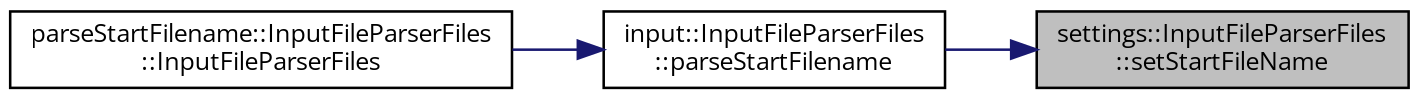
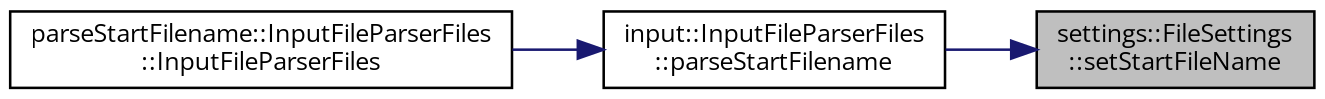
(1223, 50) -> (1176, 50)
